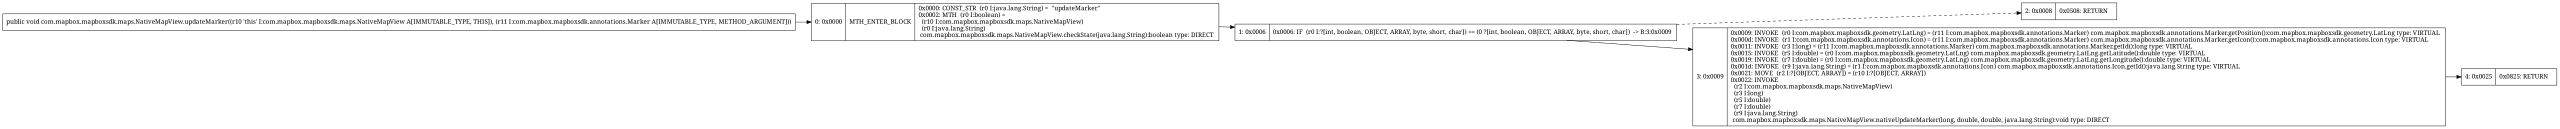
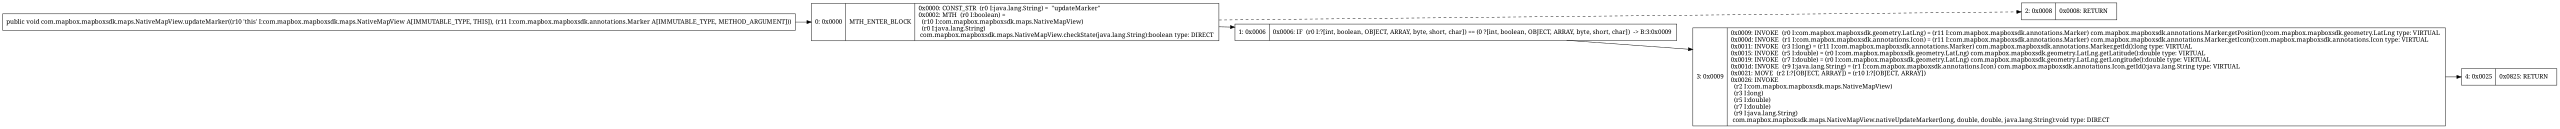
(2086, 11) -> (2086, 11)
(1847, 19) -> (1618, 16)
(1756, 80) -> (1756, 80)
